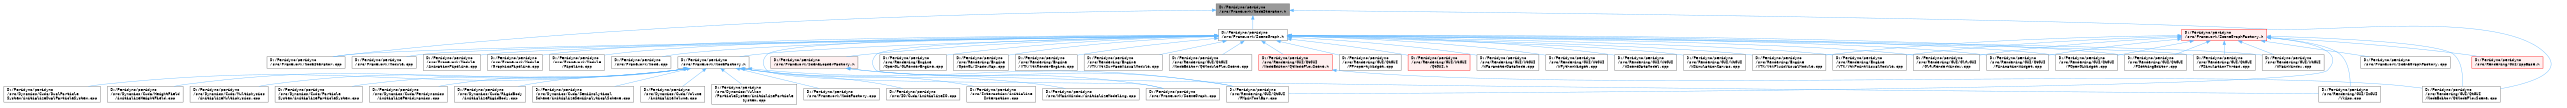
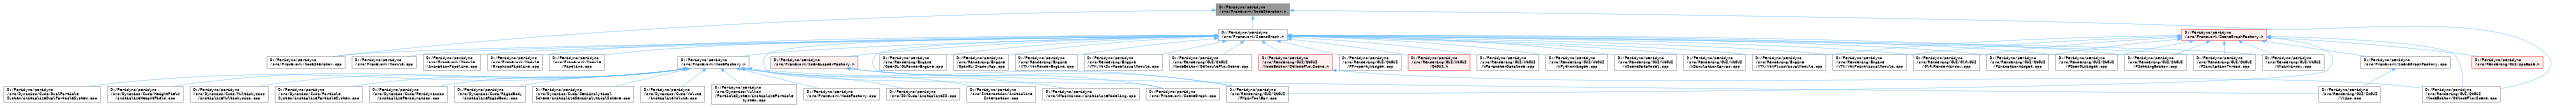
(2323, 46) -> (2378, 78)
(641, 63) -> none
